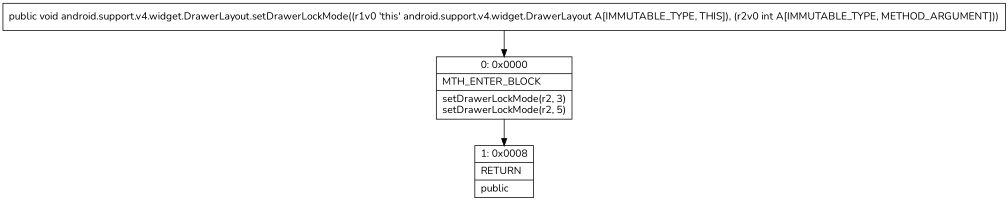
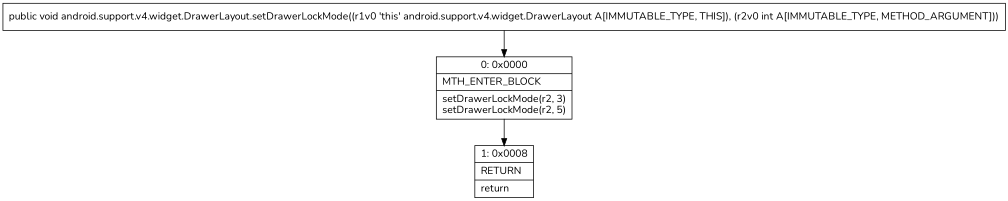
(495, 188) -> (495, 188)
